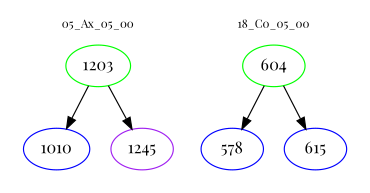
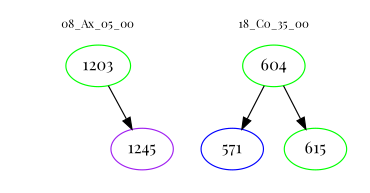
(98, 25) -> (98, 25)
(274, 25) -> (274, 25)
(57, 149) -> none
(232, 149) -> (232, 149)
(315, 149) -> (315, 149)
